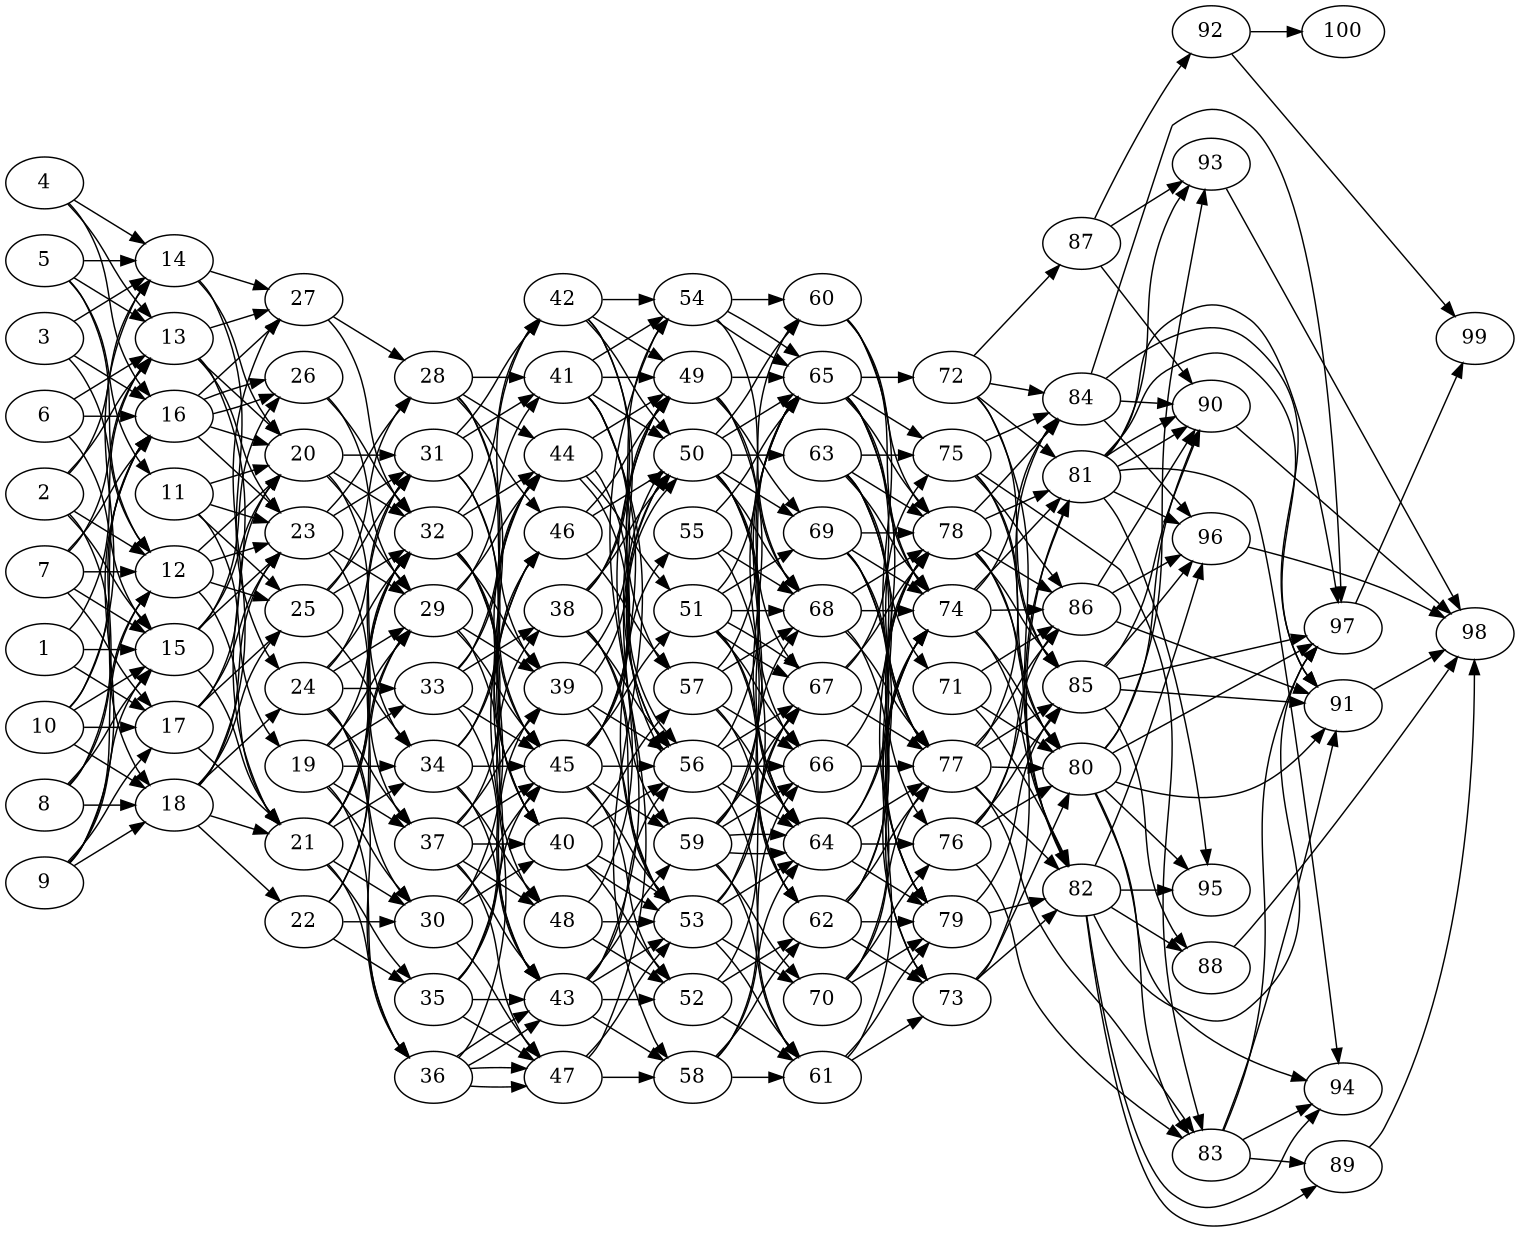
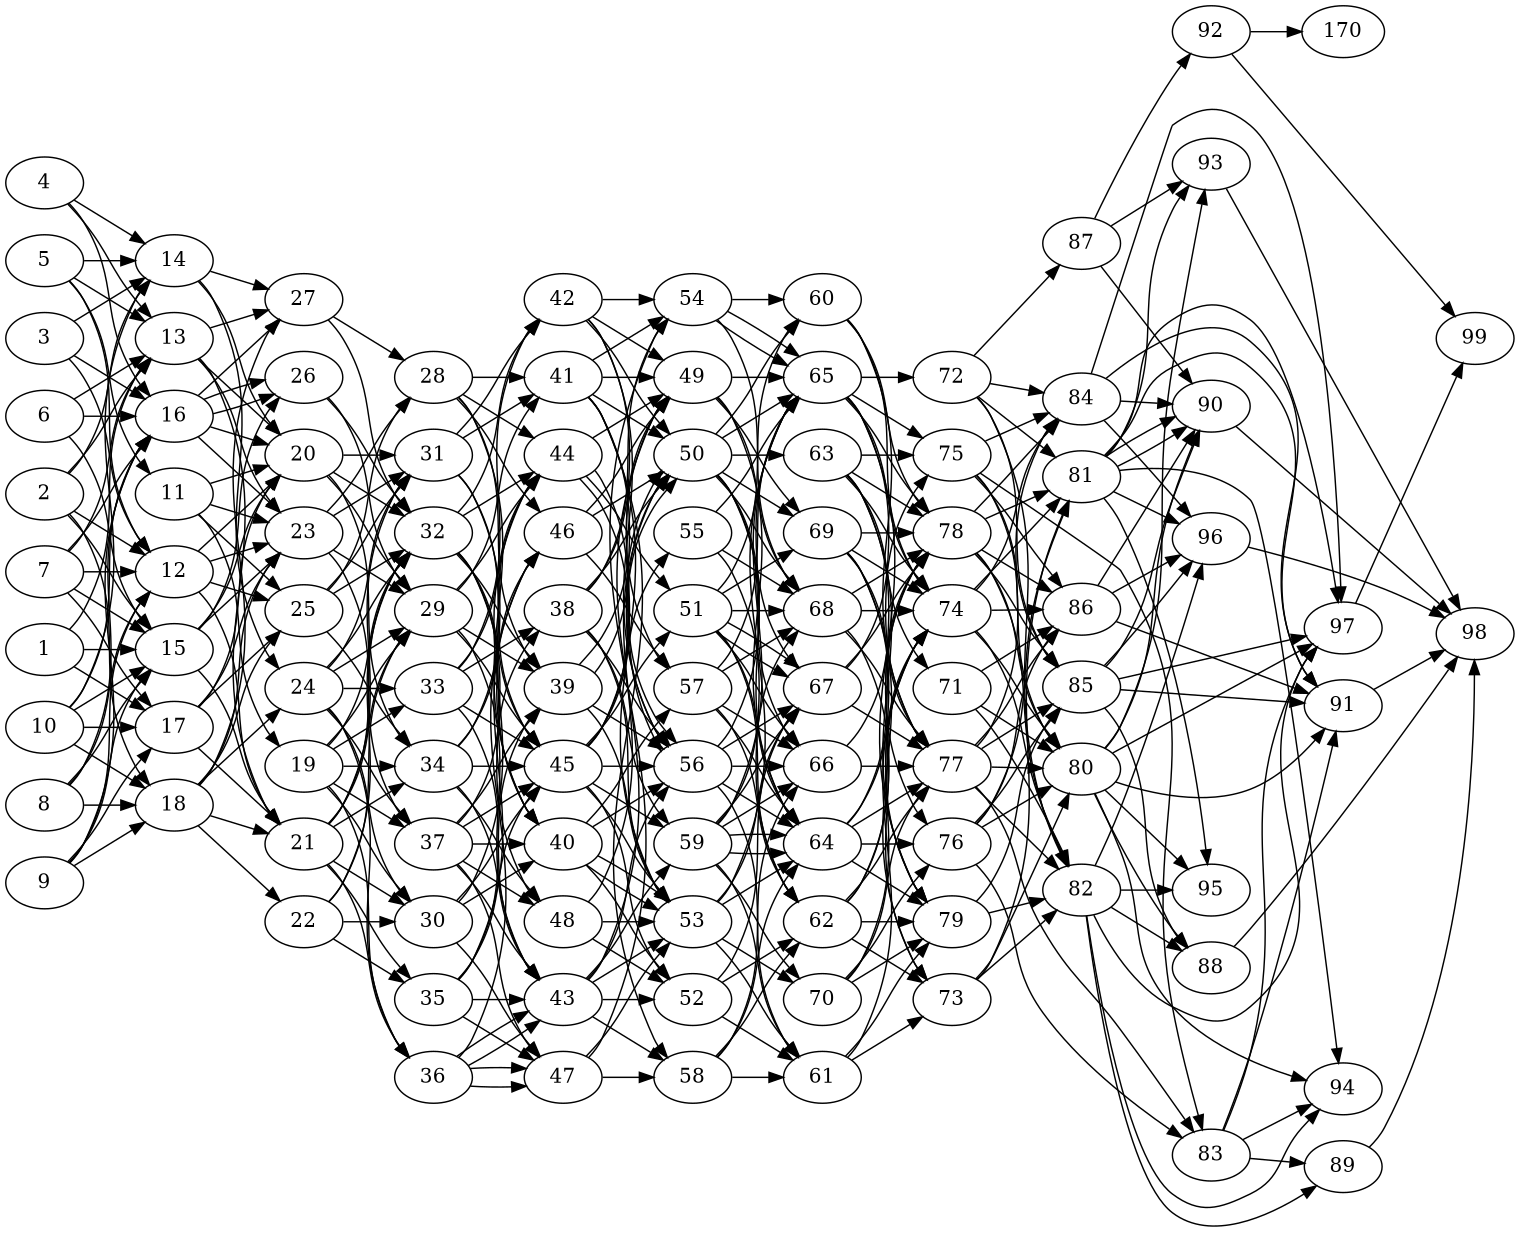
(1343, 32) -> (1343, 32)
(1143, 1000) -> (1139, 878)
